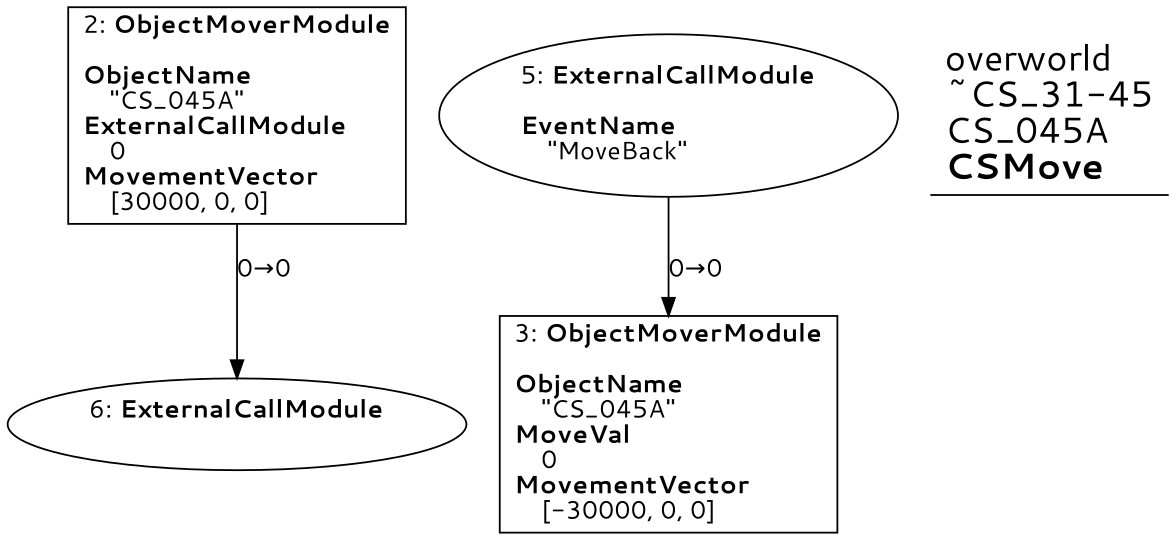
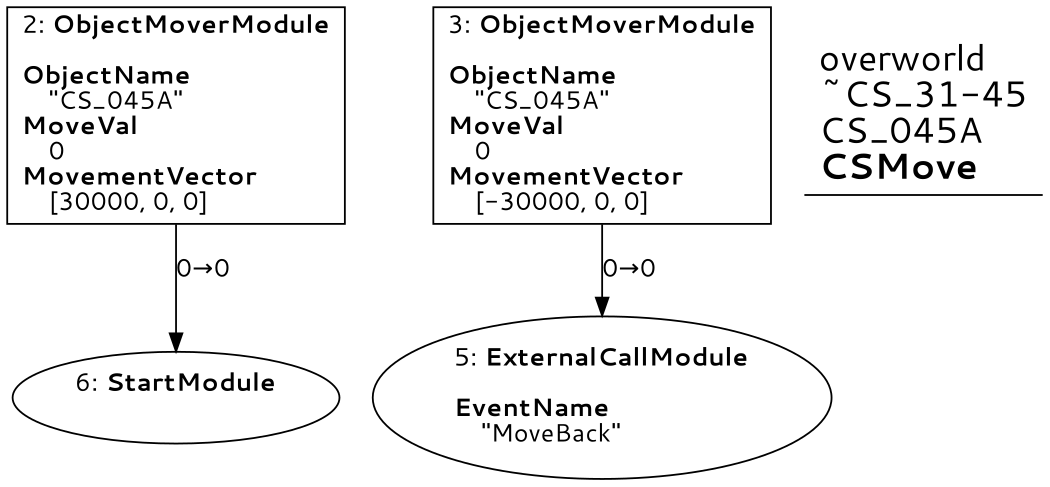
(215, 126) -> (80, 126)
(669, 247) -> (602, 261)
(252, 410) -> (191, 383)
